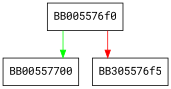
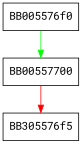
(108, 40) -> (41, 95)
